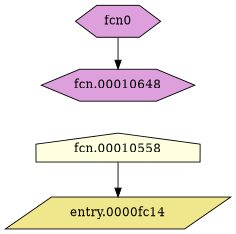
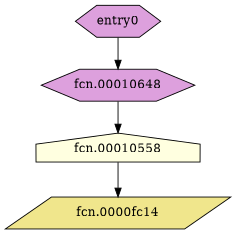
(118, 21) -> (118, 21)
none -> (118, 113)
(118, 213) -> (118, 213)
